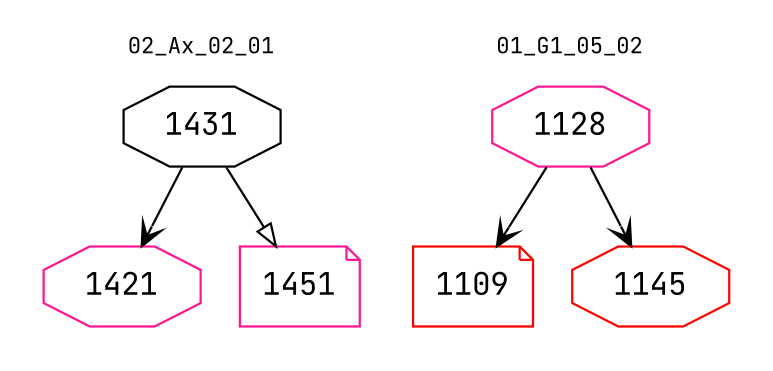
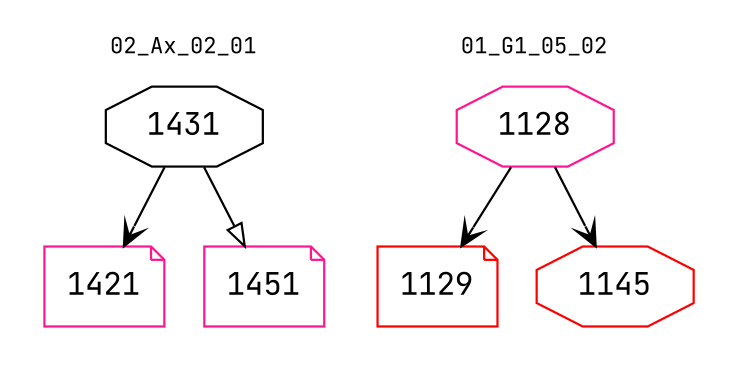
(122, 286) -> (104, 286)
(473, 286) -> (438, 286)
